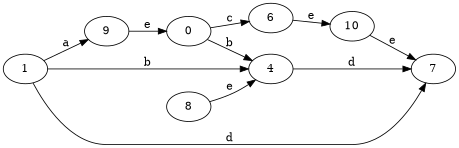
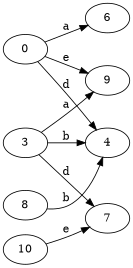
(230, 18) -> (66, 27)
(307, 22) -> none
(144, 31) -> (63, 63)
(230, 43) -> (66, 85)
(25, 69) -> (25, 143)
(348, 69) -> none
(230, 87) -> (66, 198)
